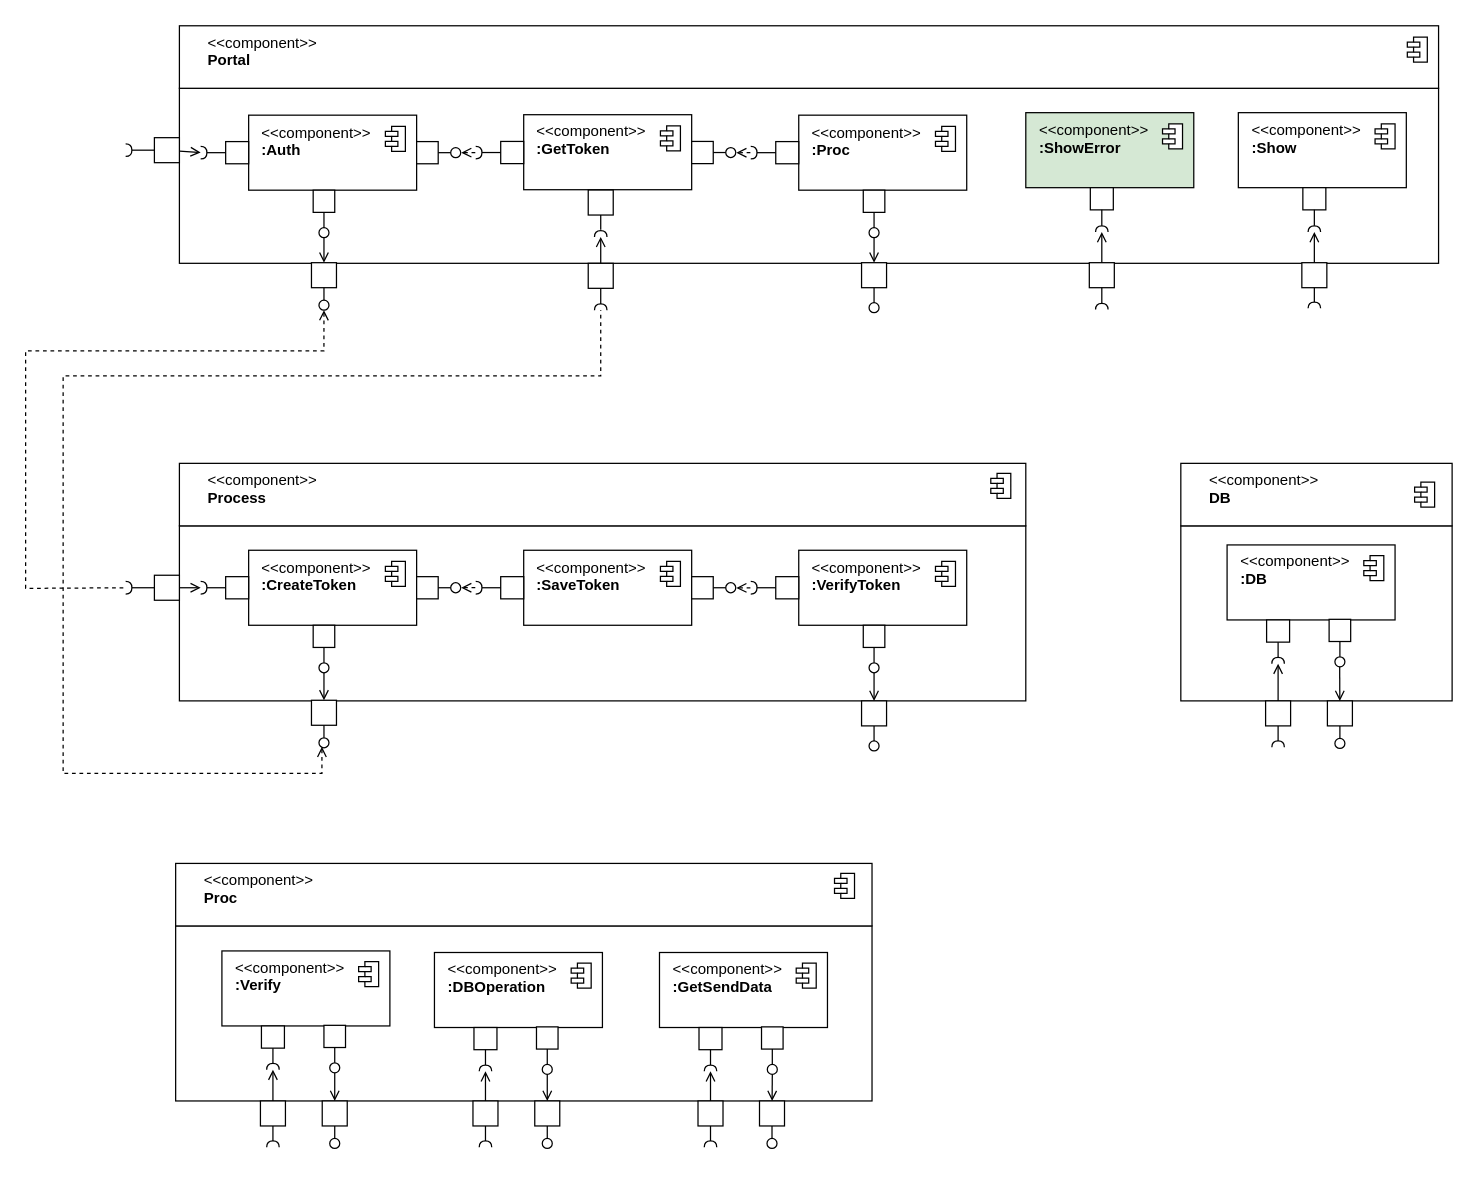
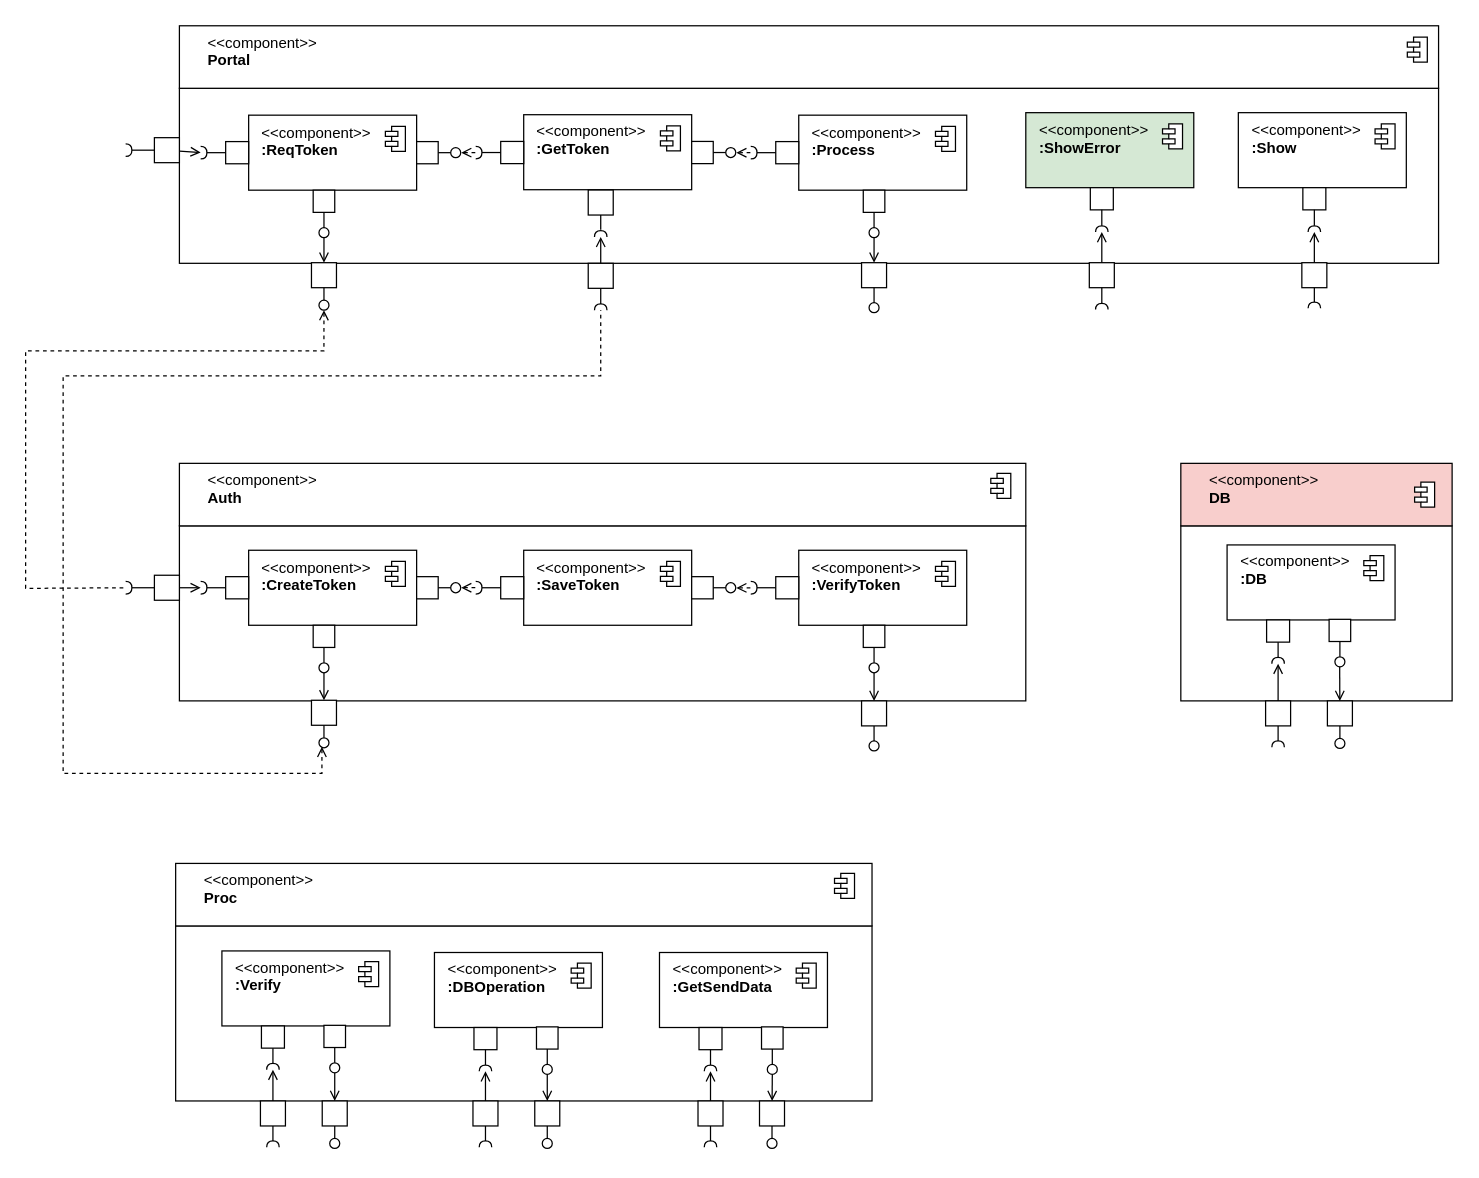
(316, 142) -> (316, 142)
(866, 142) -> (866, 142)
(263, 490) -> (263, 490)
(1316, 494) -> (1316, 494)
